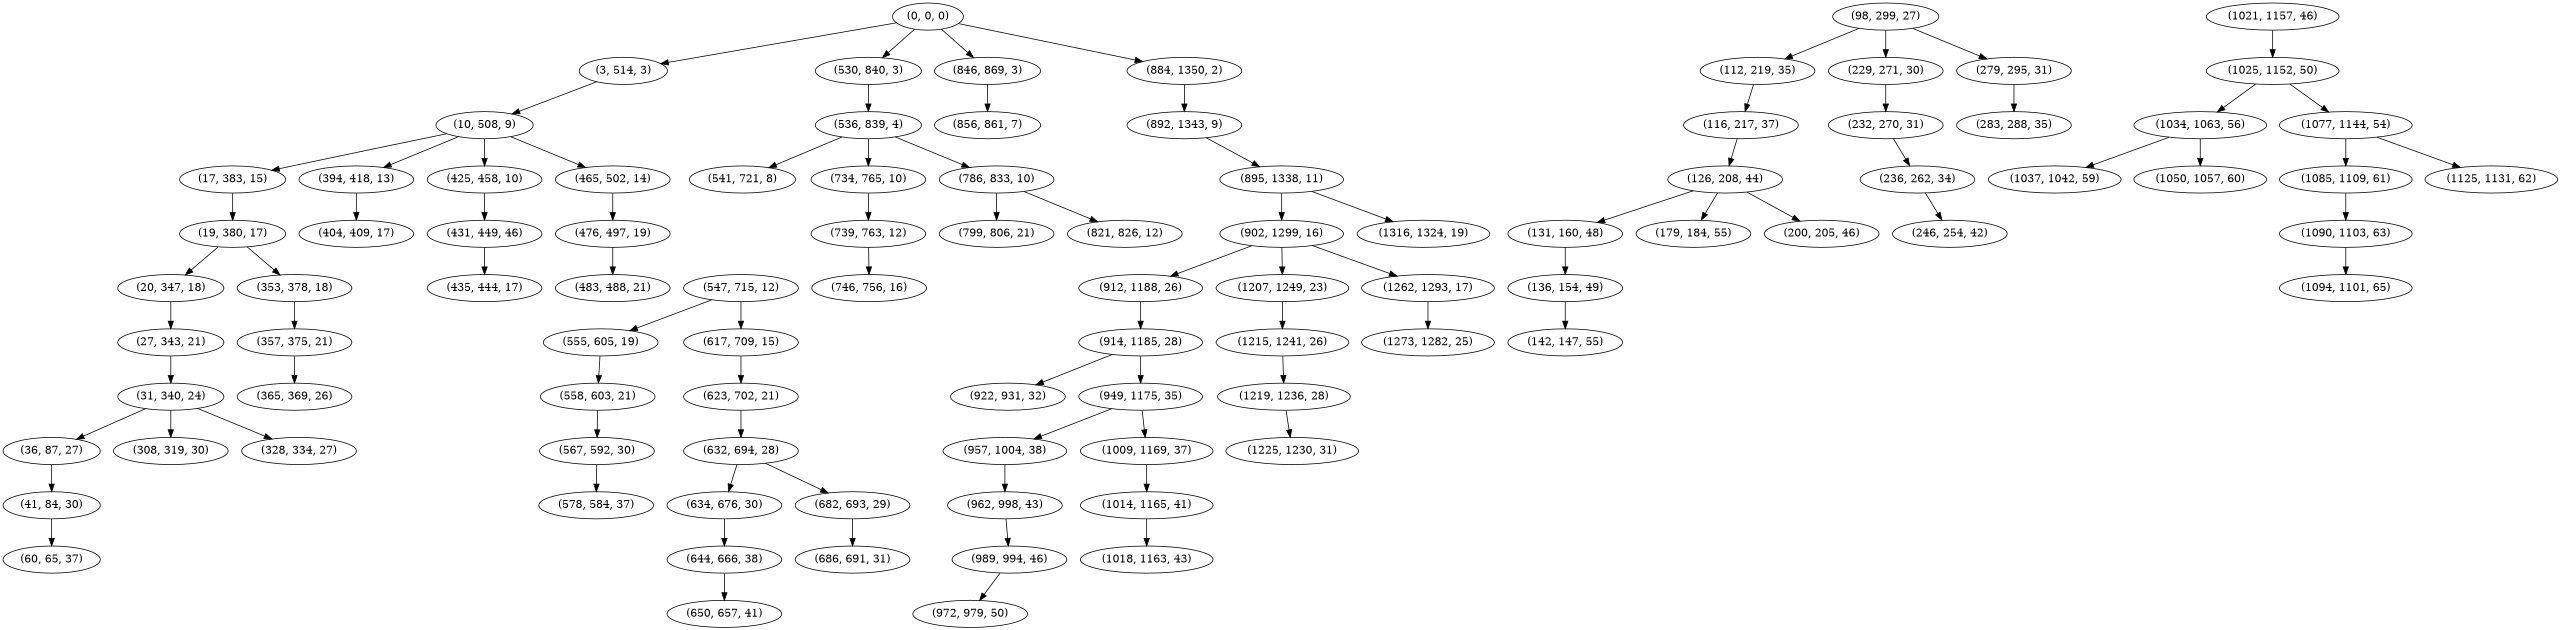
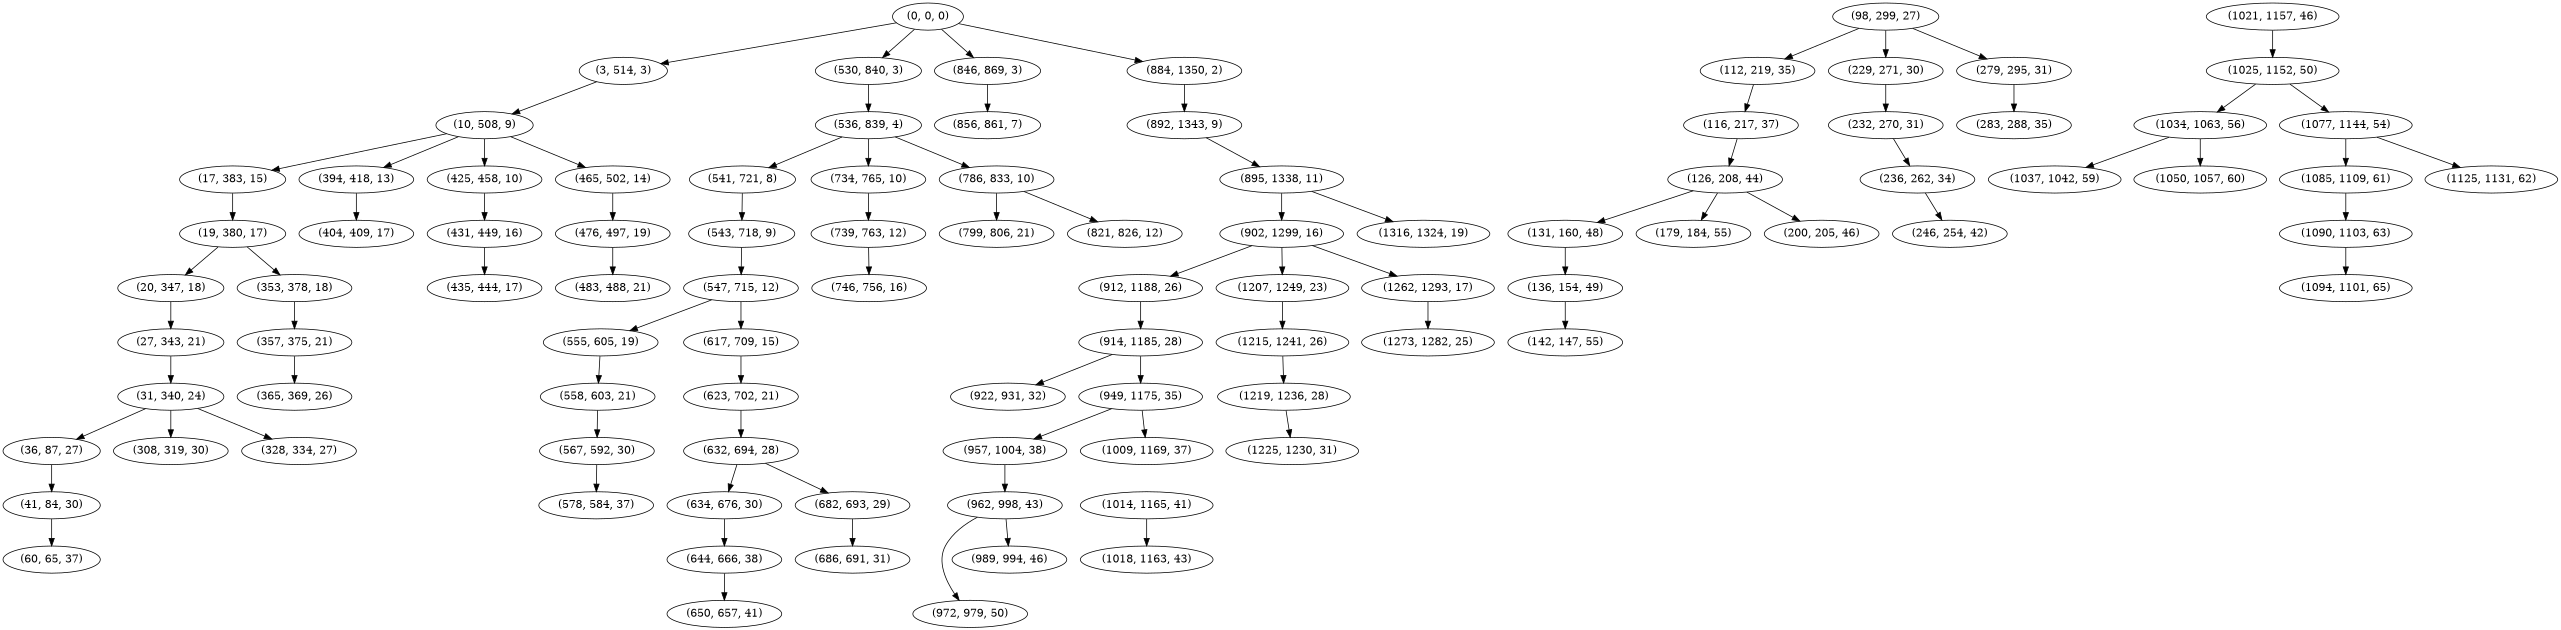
(485, 234) -> (485, 234)
none -> (742, 234)
(1147, 474) -> none
(992, 584) -> (944, 550)
